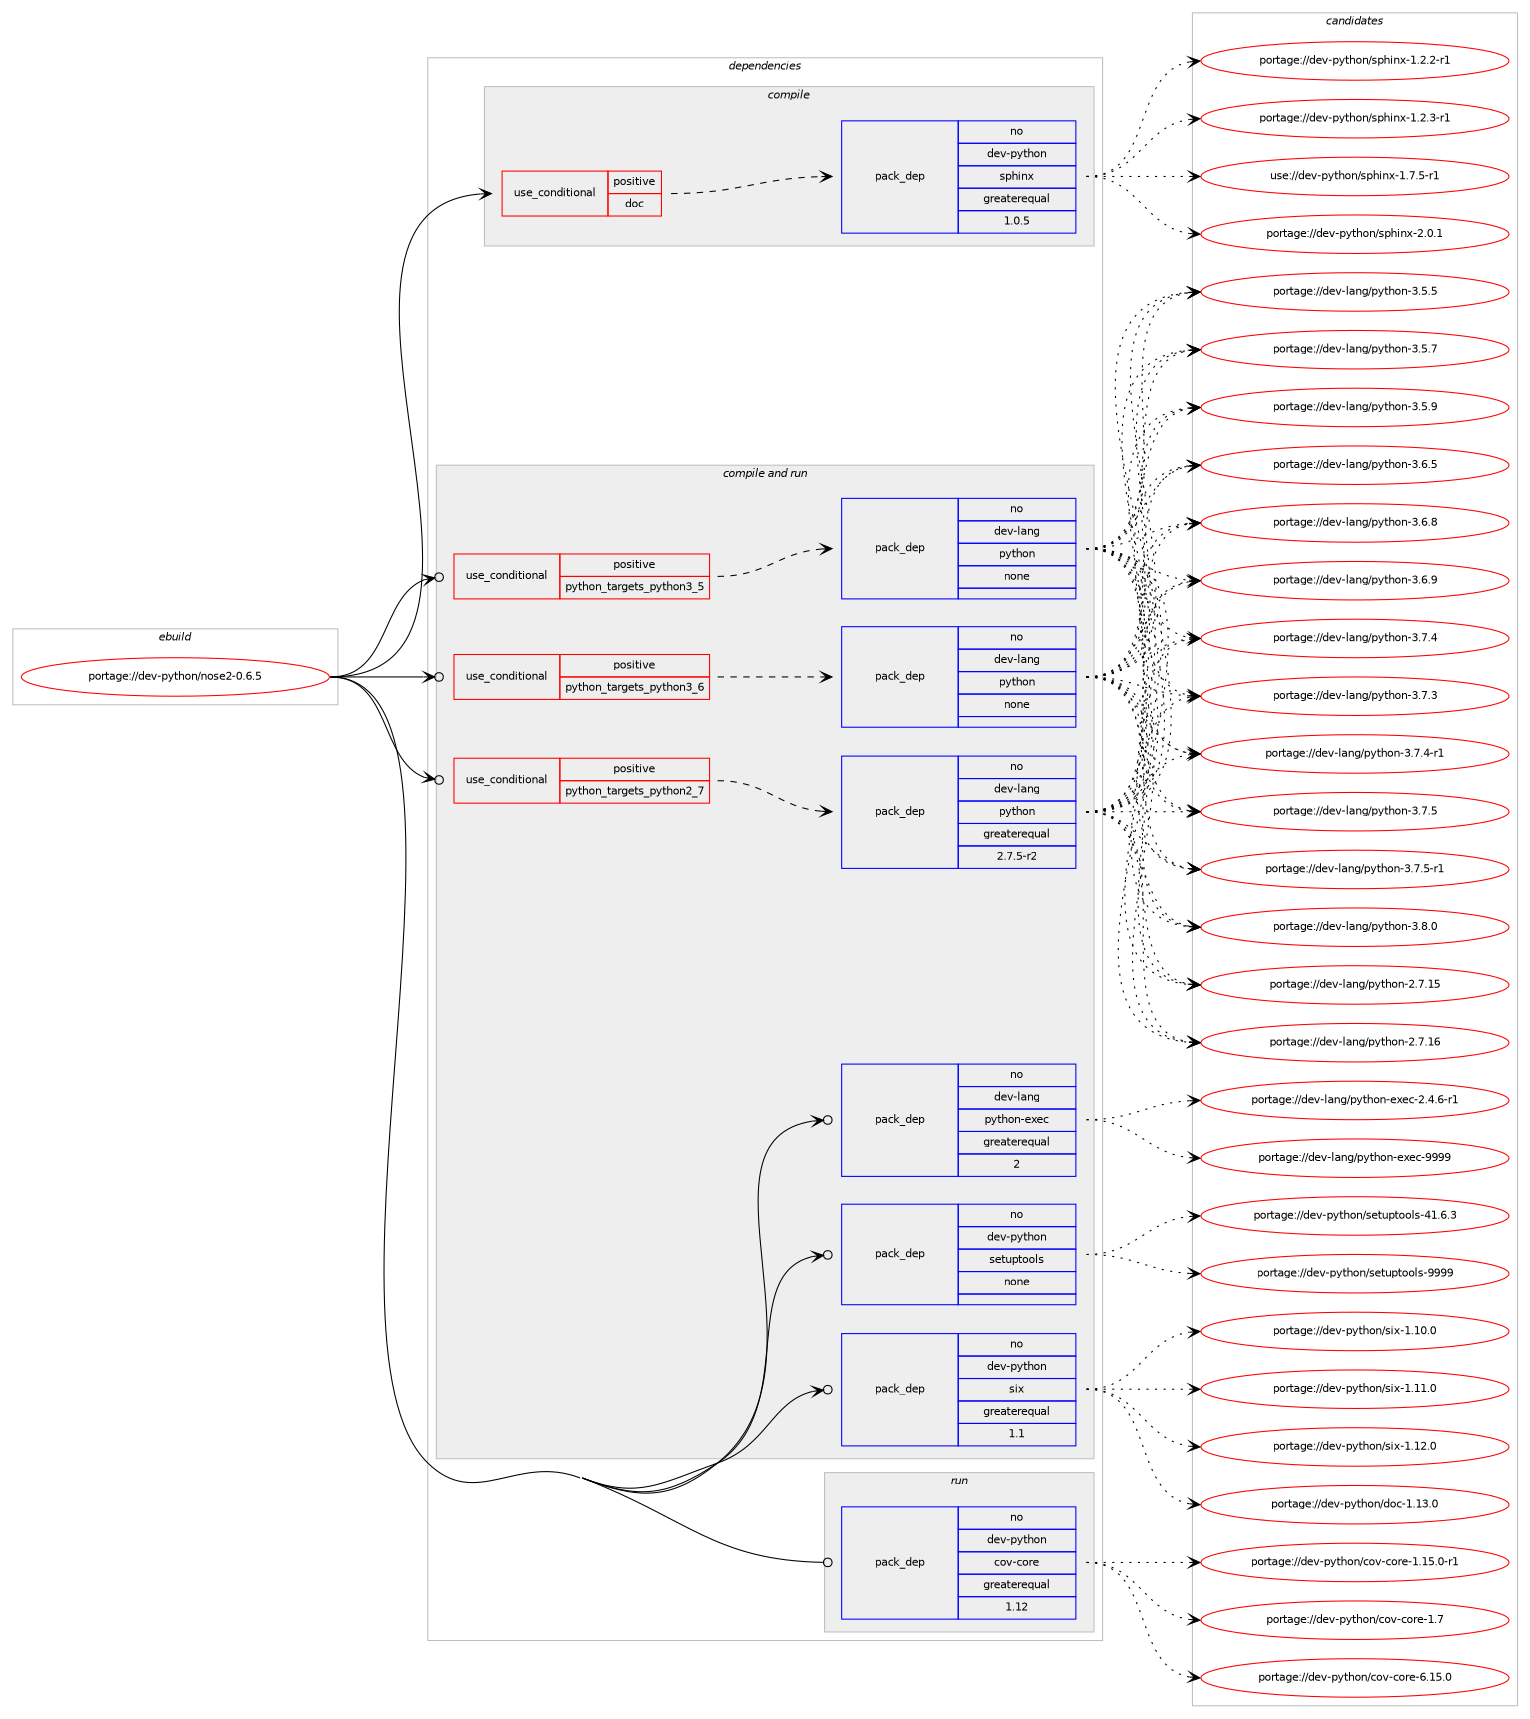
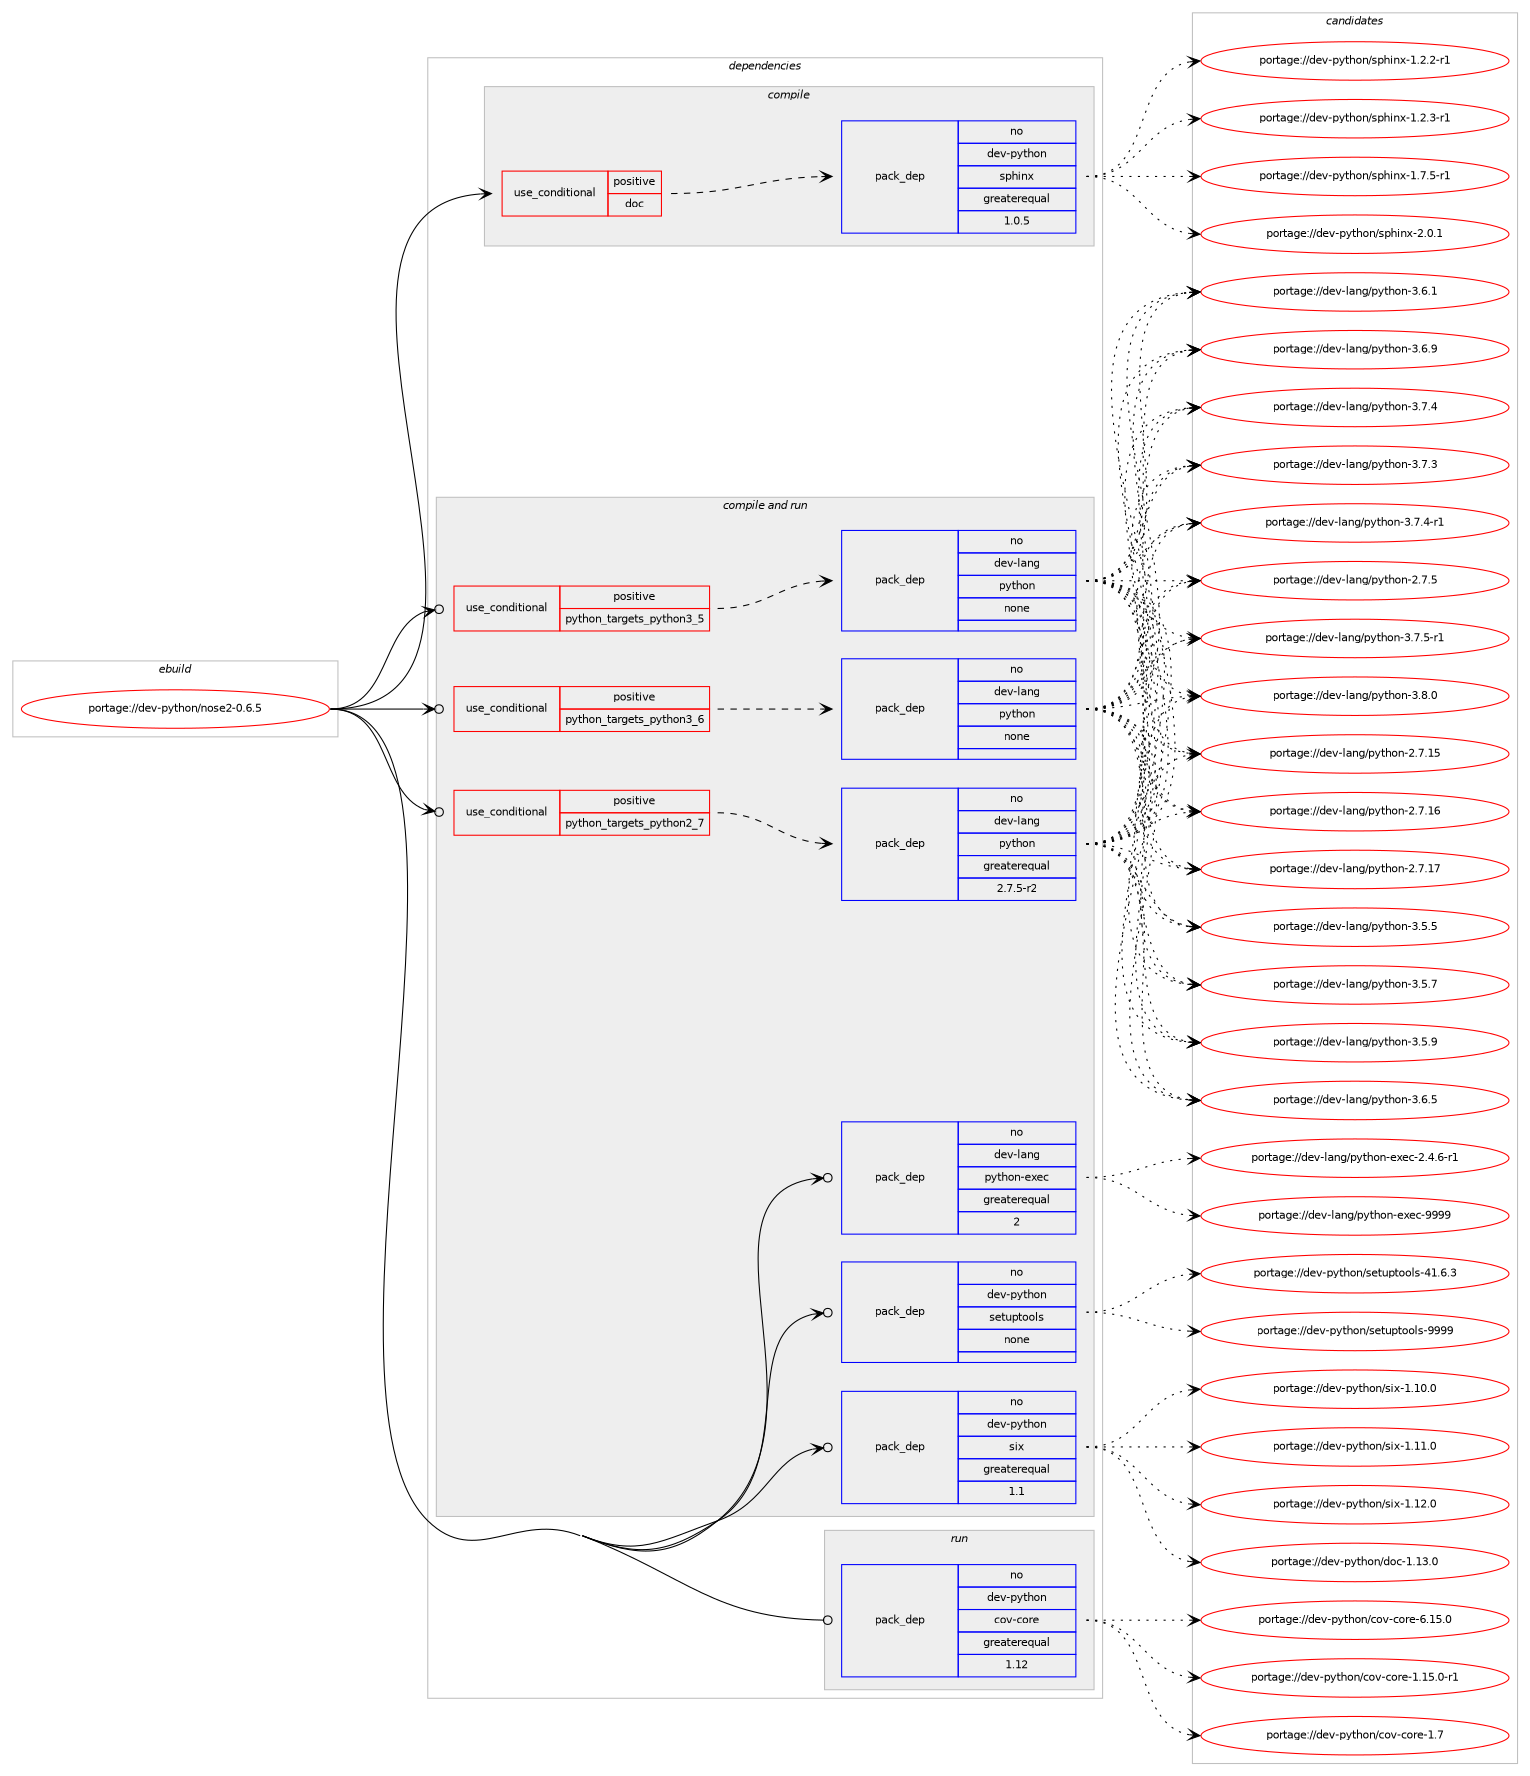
(1355, 176) -> (1355, 176)
(1355, 523) -> (1355, 292)
(1355, 812) -> (1355, 581)
none -> (1355, 869)
